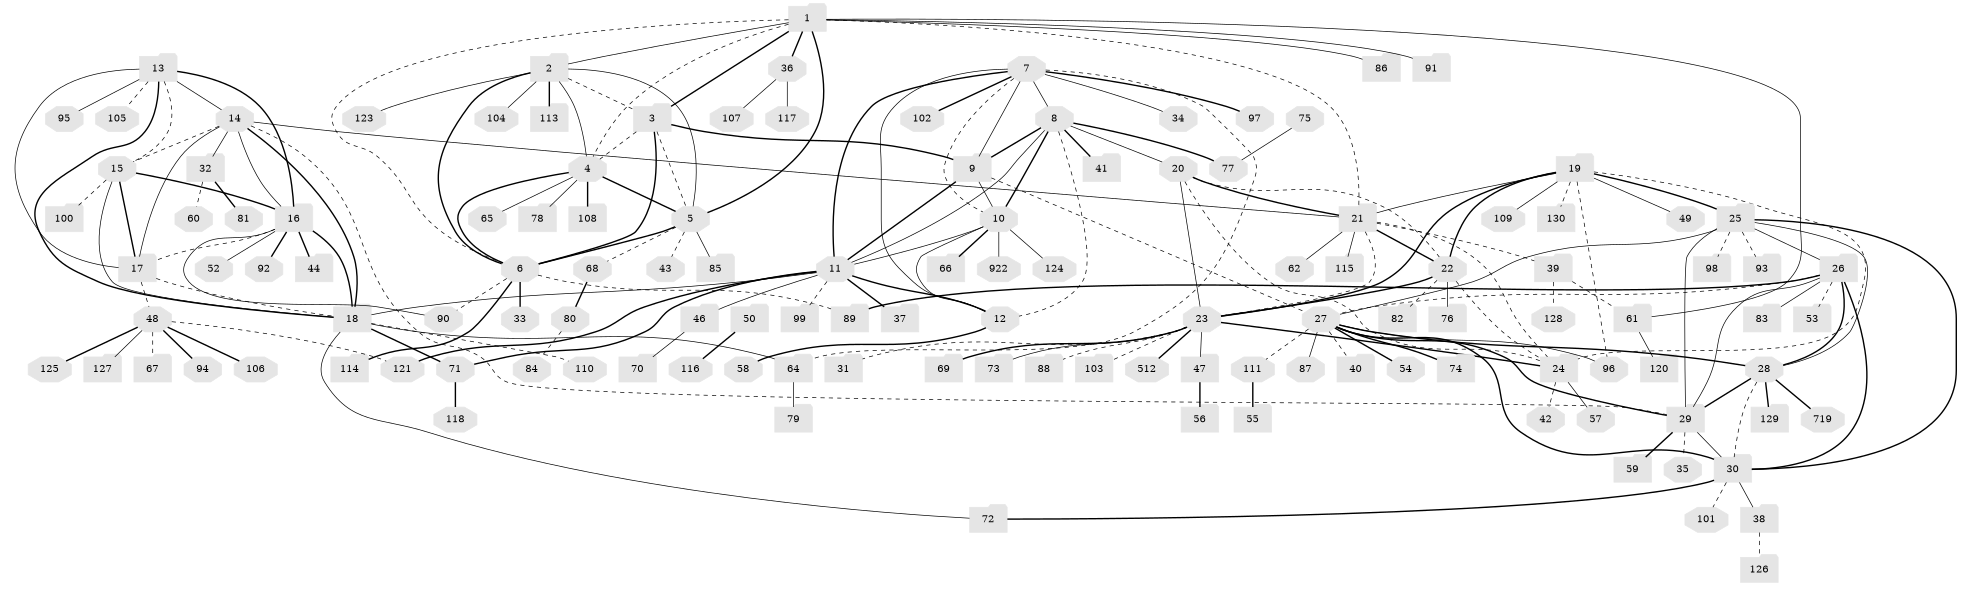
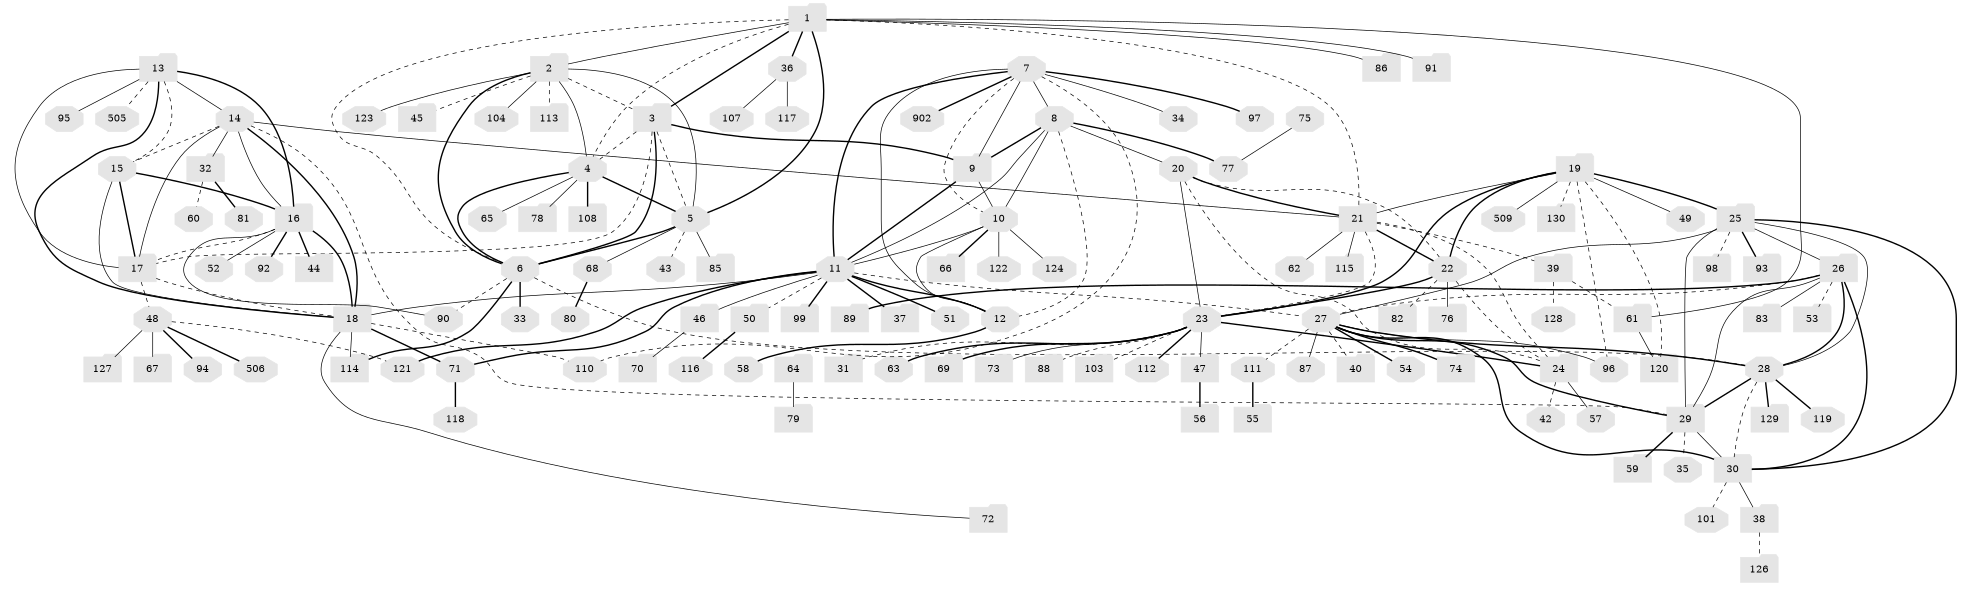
(549, 94) -> (549, 94)
(117, 119) -> (117, 119)
none -> (417, 119)
(922, 119) -> (922, 119)
(1027, 169) -> (1027, 169)
(1102, 169) -> none
(64, 219) -> none
(1503, 219) -> (1503, 219)
(1853, 241) -> (1640, 263)
(642, 244) -> (642, 244)
(1749, 244) -> (1749, 244)
(1148, 245) -> (1078, 295)
none -> (440, 251)
(999, 269) -> (999, 269)
(737, 292) -> (1104, 354)
none -> (795, 293)
(818, 294) -> (818, 294)
(1190, 295) -> (1006, 338)
none -> (950, 319)
(594, 337) -> (351, 345)
(153, 345) -> (153, 345)
(50, 369) -> none
(256, 369) -> (256, 369)
(532, 369) -> none
none -> (894, 369)
(1147, 369) -> (1147, 369)
(1823, 420) -> (1823, 420)
(1362, 513) -> none
